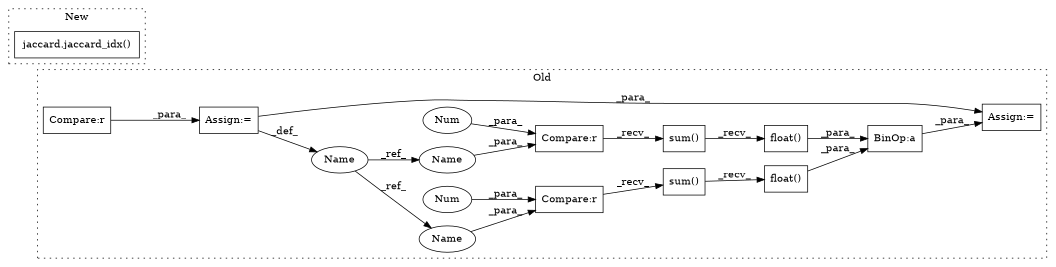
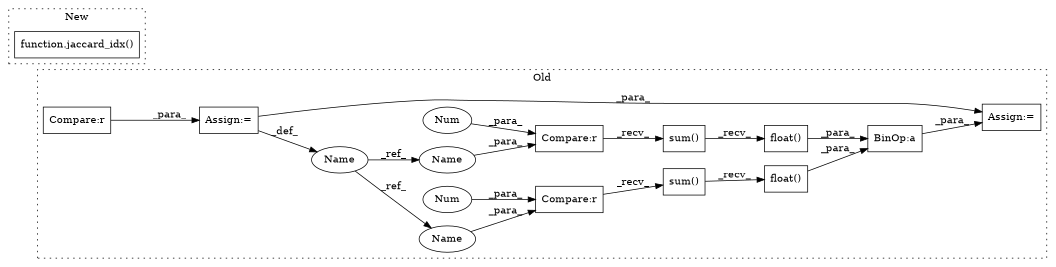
(77, 45) -> (77, 45)
